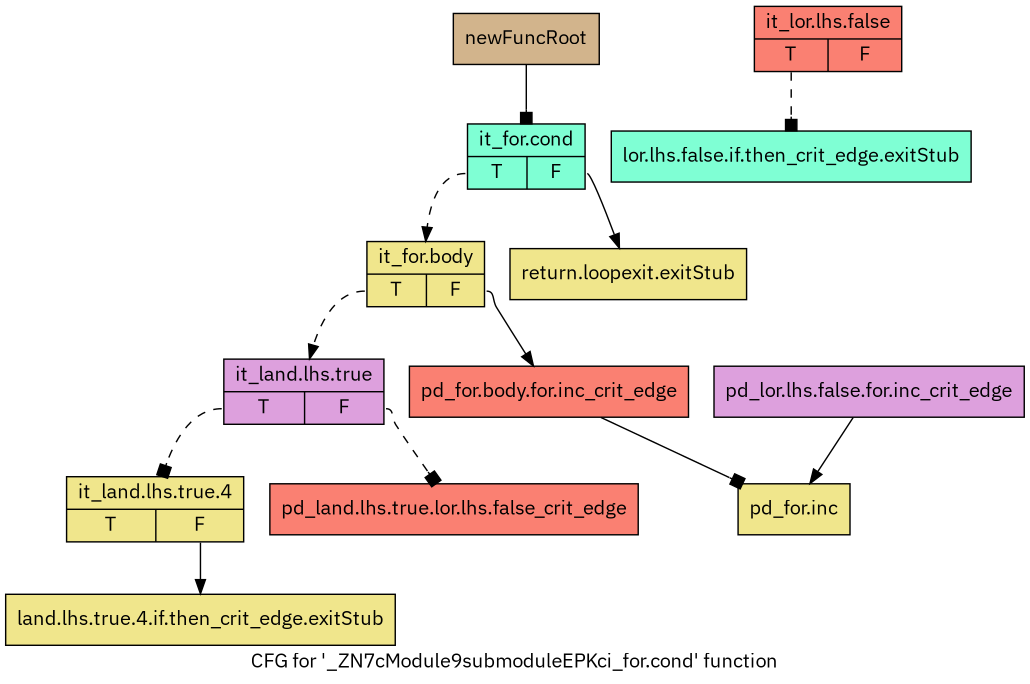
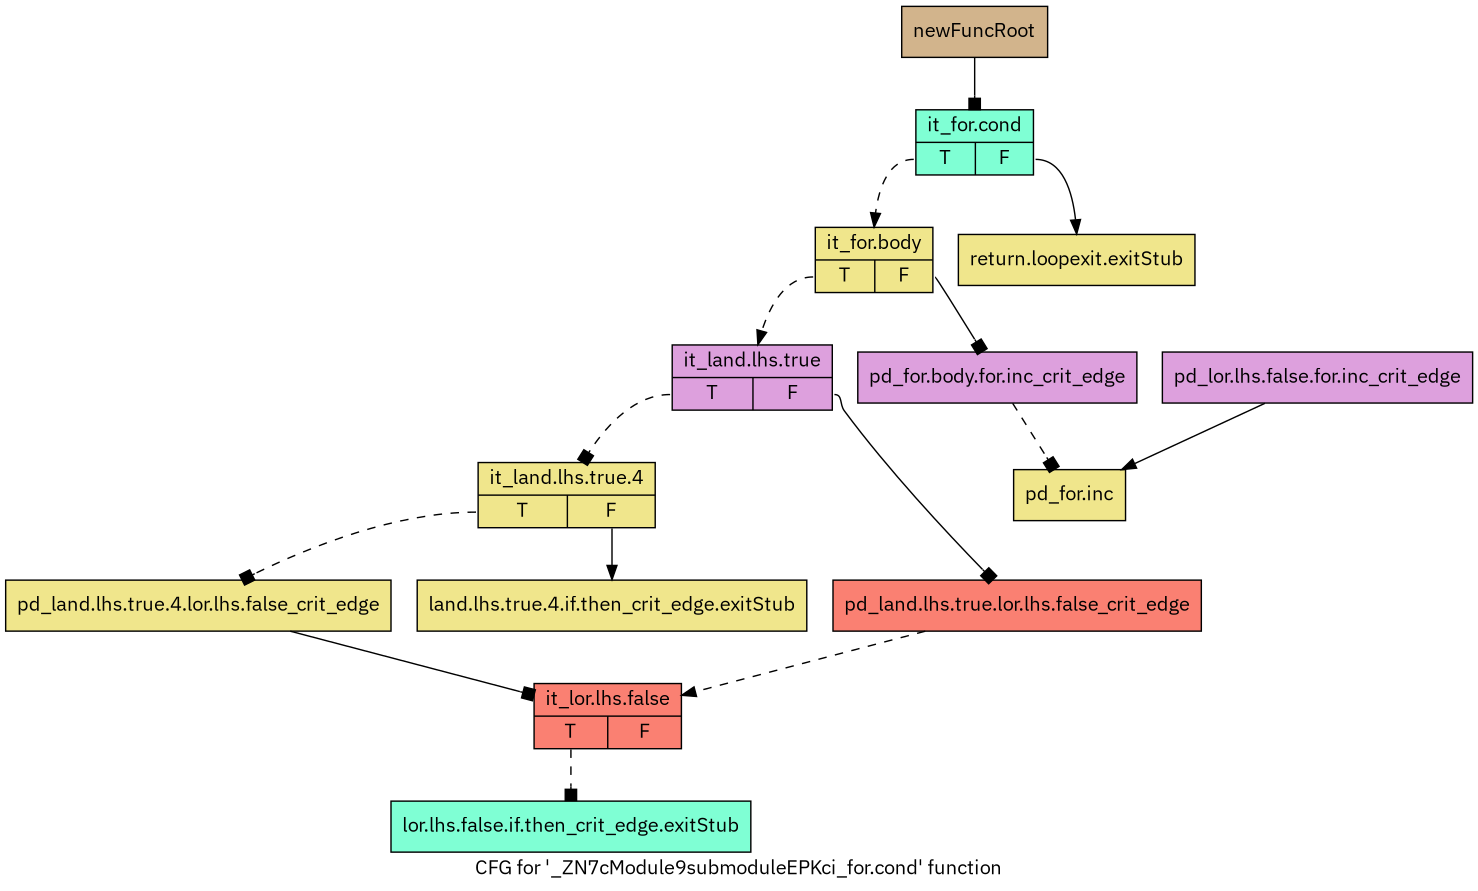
(506, 322) -> (955, 308)
(549, 392) -> (997, 378)
(406, 440) -> (904, 485)
(665, 448) -> (1030, 430)
none -> (198, 606)
none -> (810, 661)
